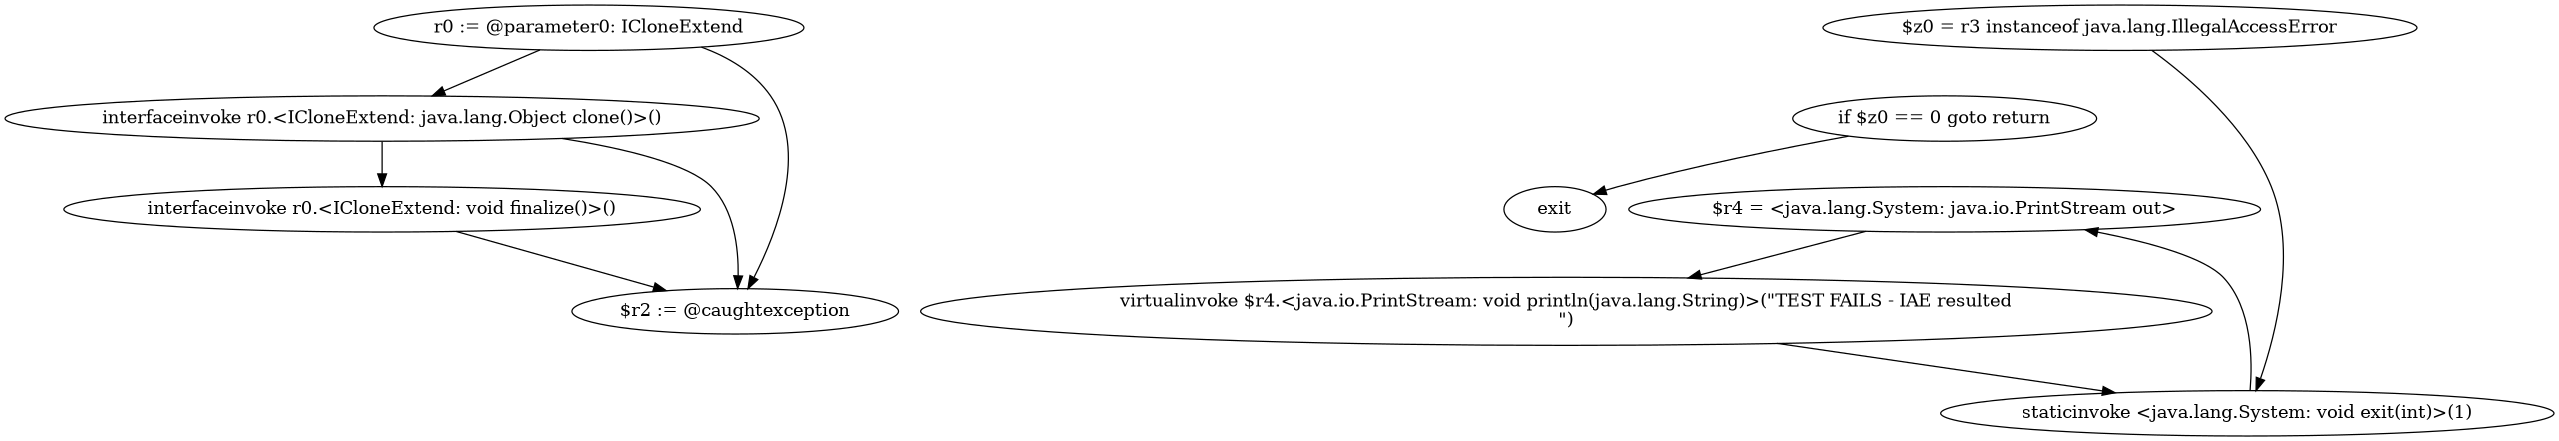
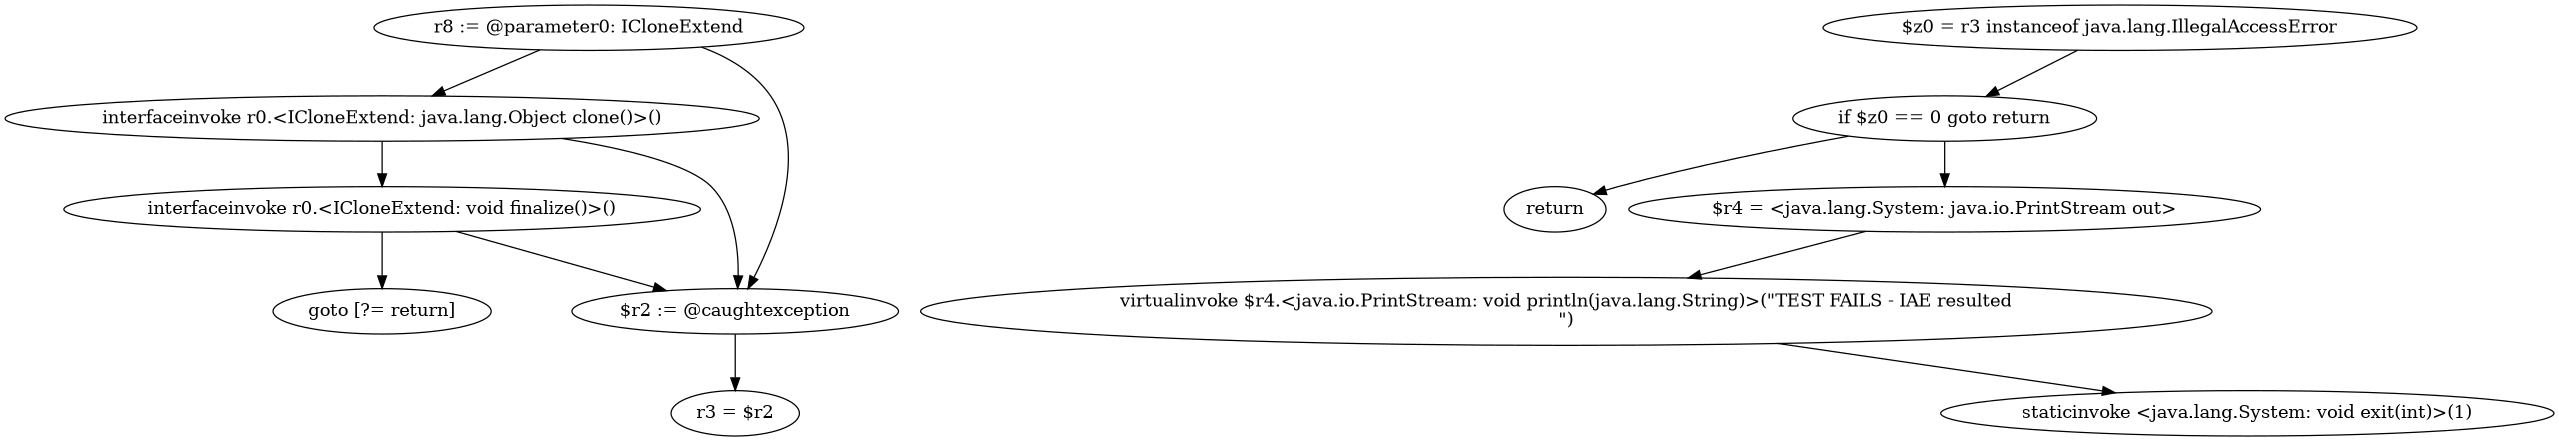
(589, 28) -> (589, 28)
(2273, 193) -> (2037, 71)
(1555, 209) -> (1555, 209)
(2217, 272) -> (1945, 158)
none -> (382, 311)
none -> (735, 413)
